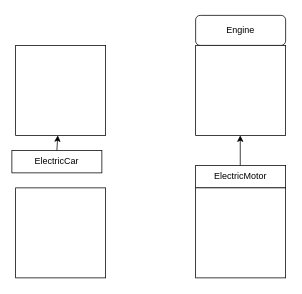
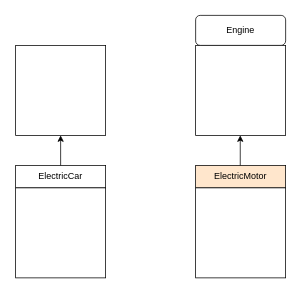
(57, 162) -> (60, 177)
(240, 177) -> (240, 177)
